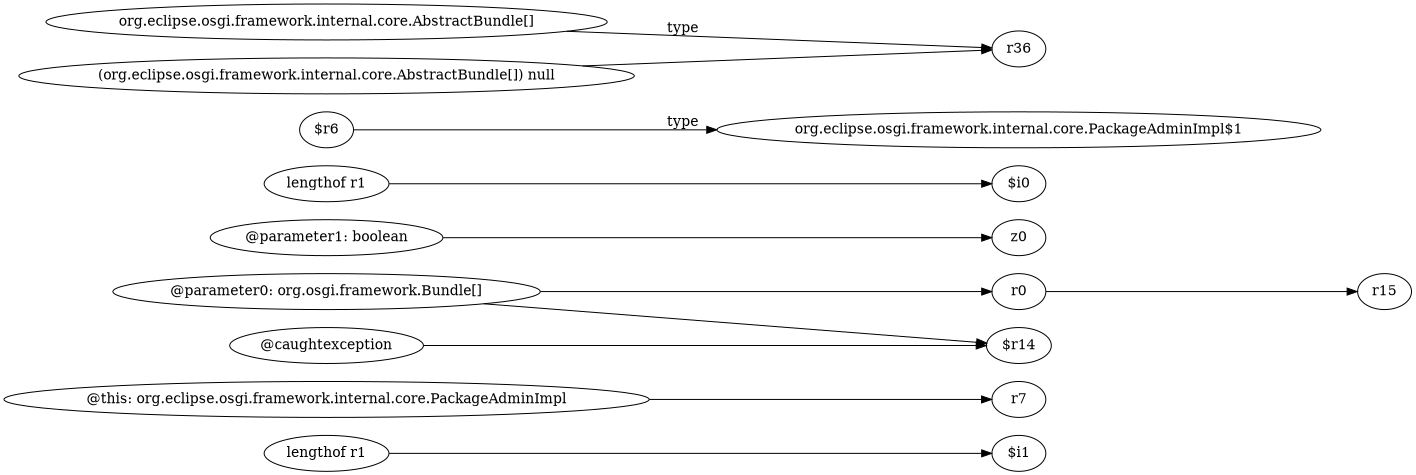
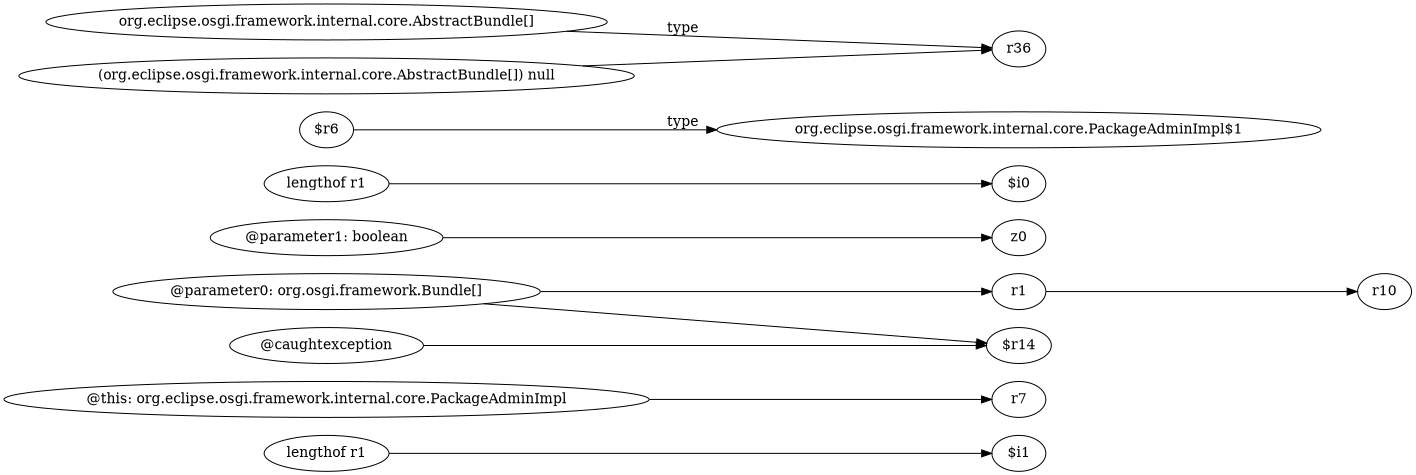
(1019, 292) -> (1019, 292)
(1385, 292) -> (1385, 292)
